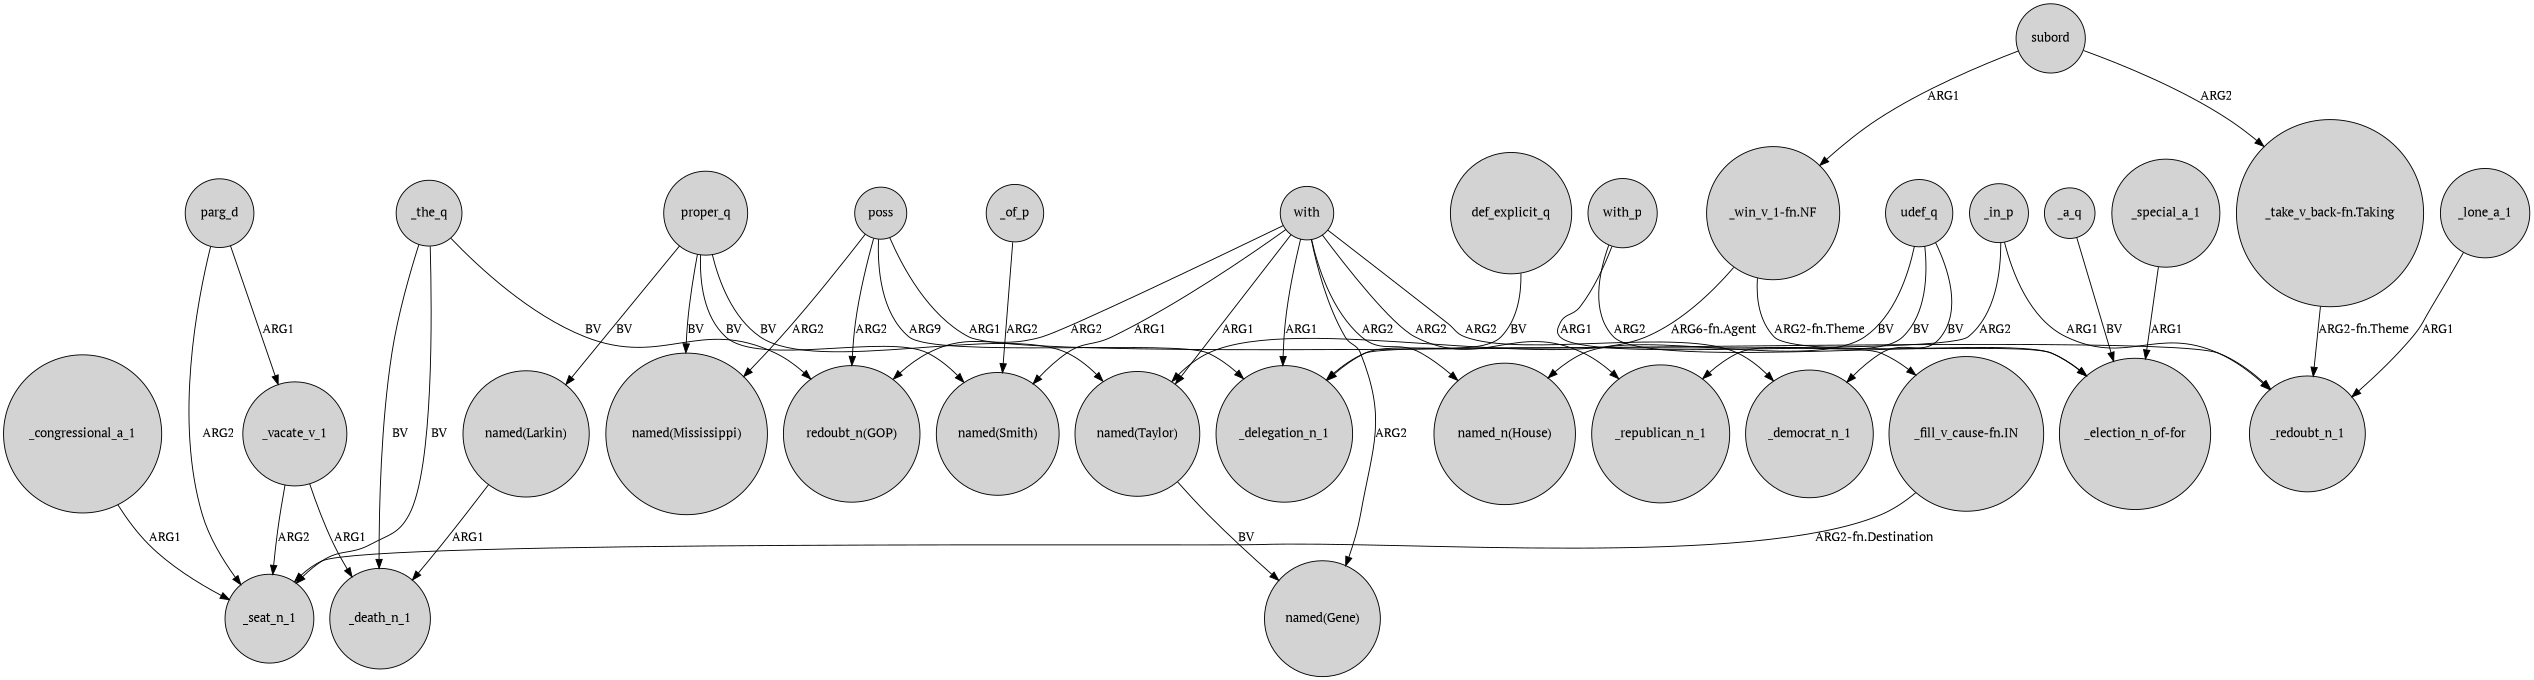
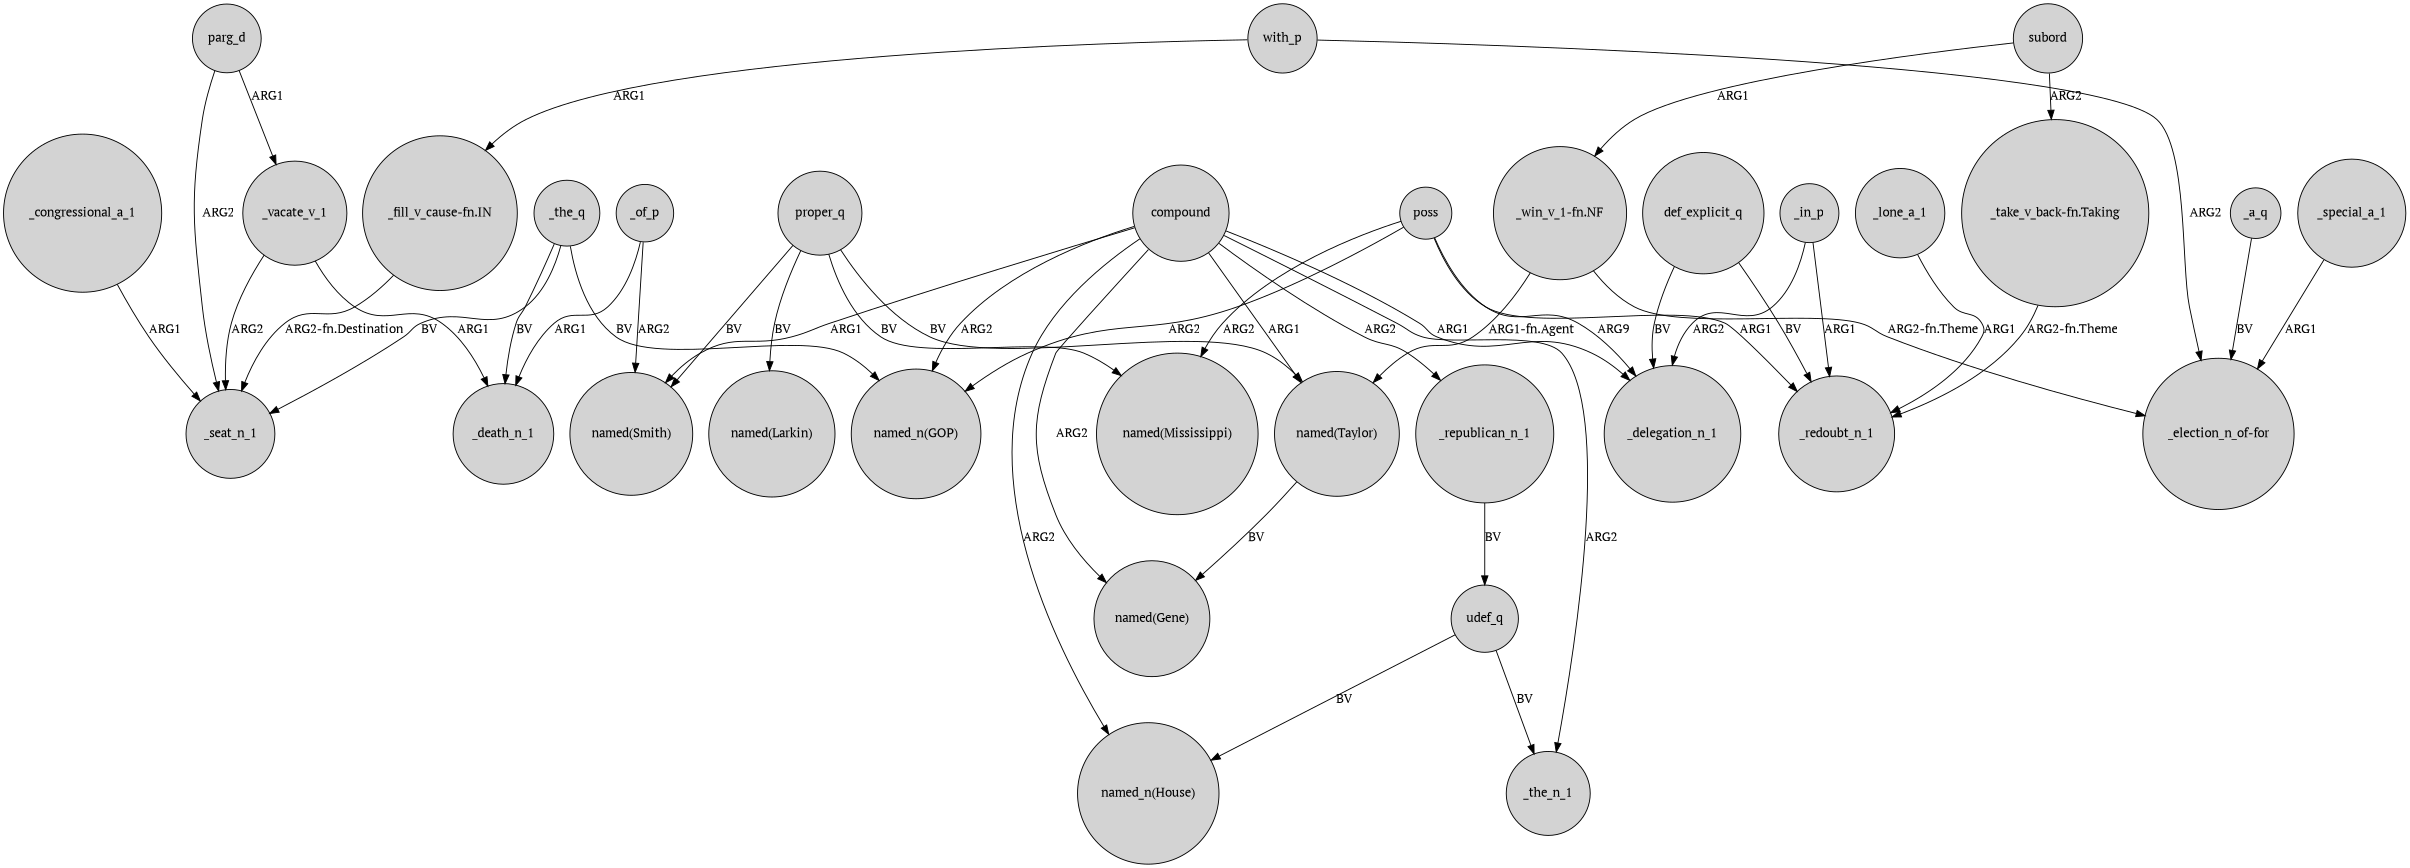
(1307, 213) -> (1181, 213)
none -> (1780, 325)
(1714, 330) -> (1531, 330)
(1902, 337) -> (1485, 539)
(852, 434) -> (916, 434)
(1809, 434) -> (1548, 793)
(454, 529) -> (585, 315)
